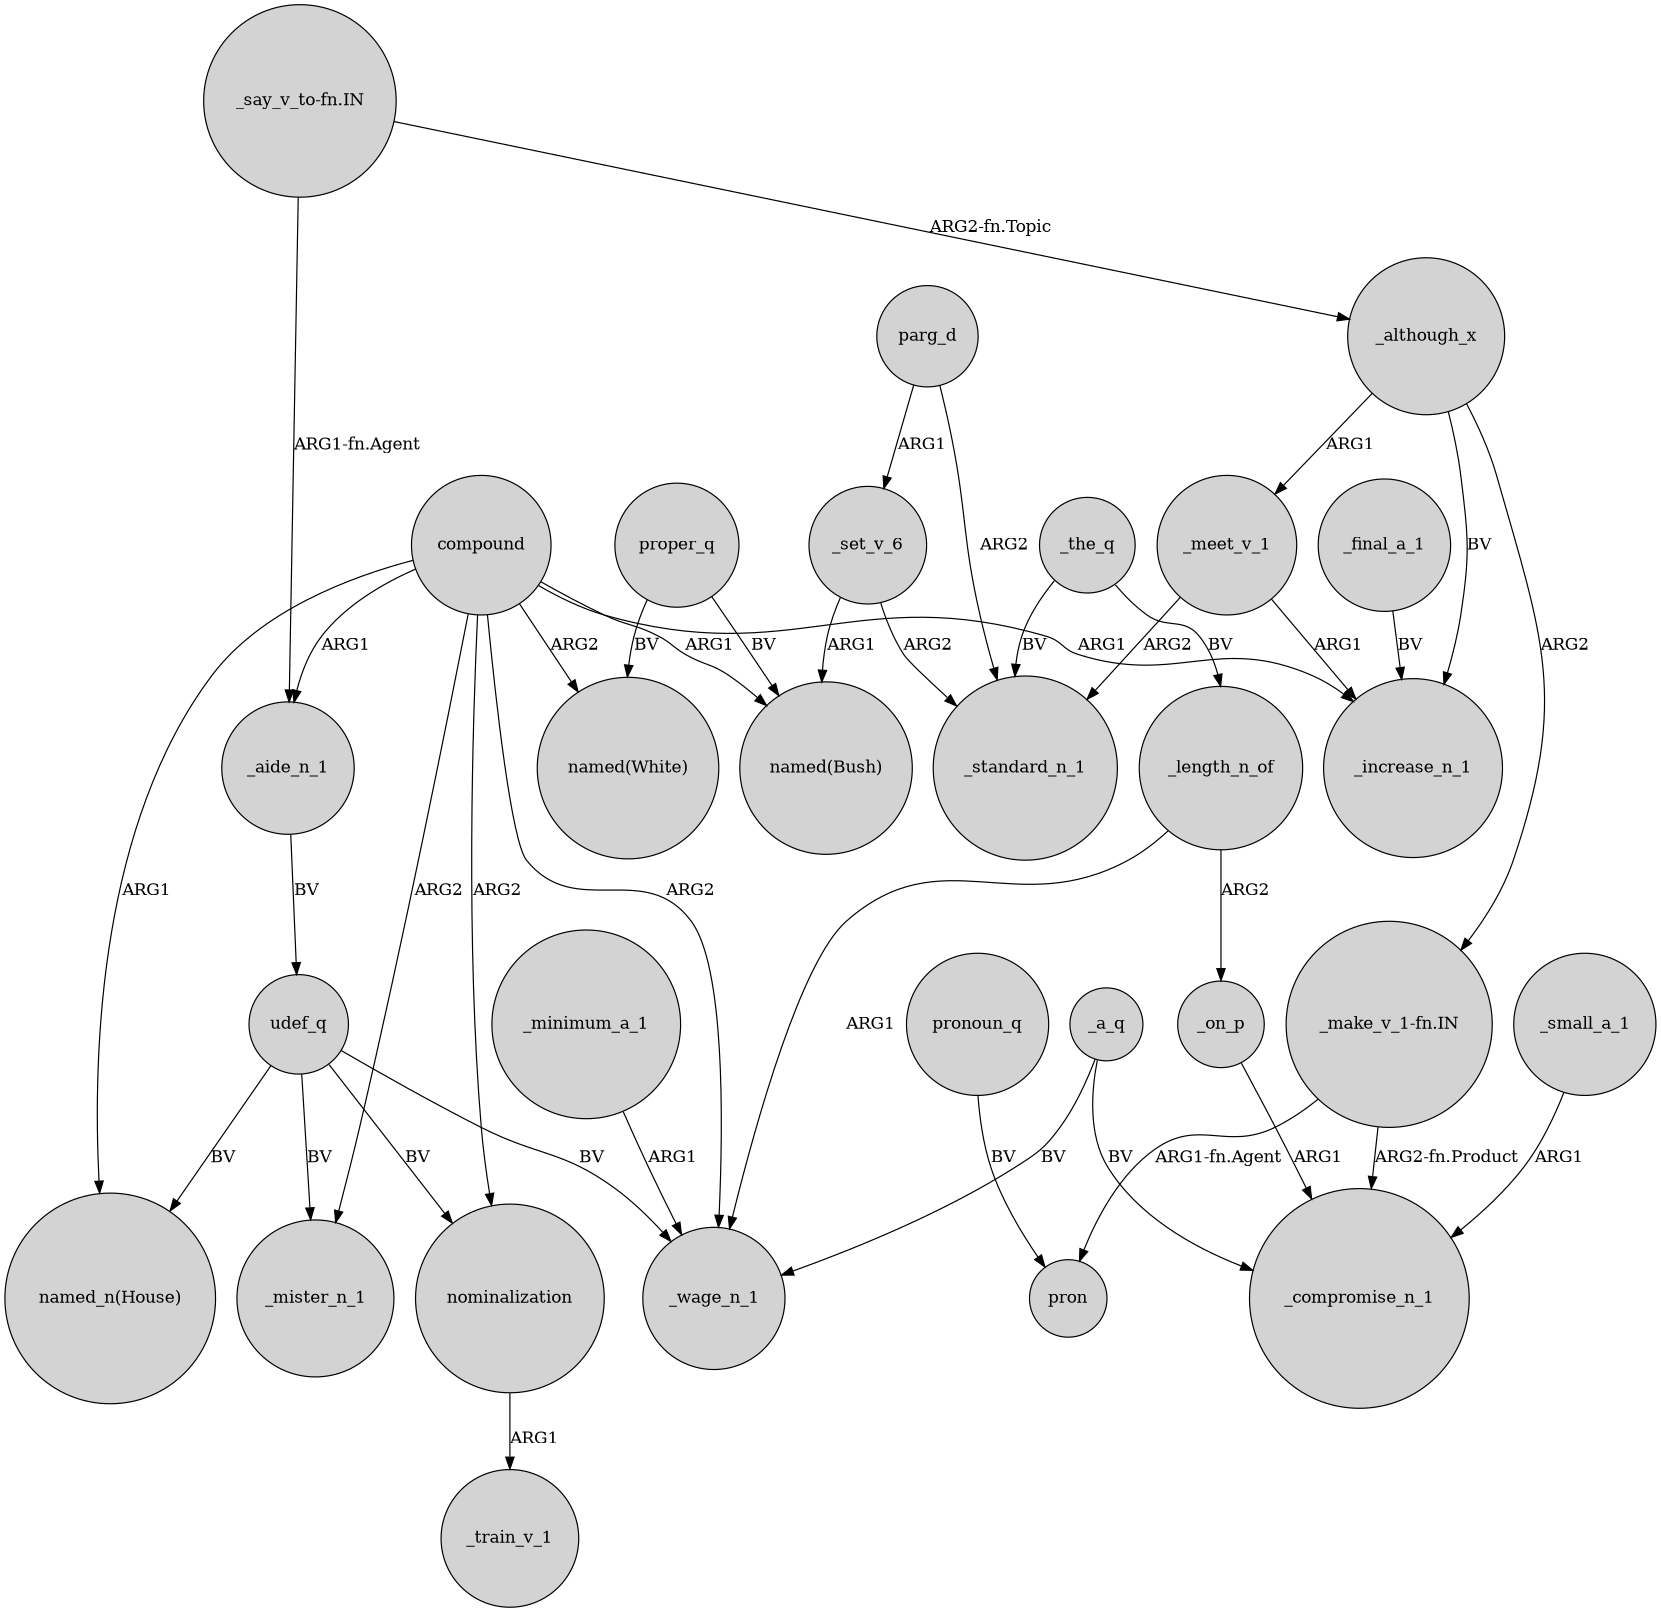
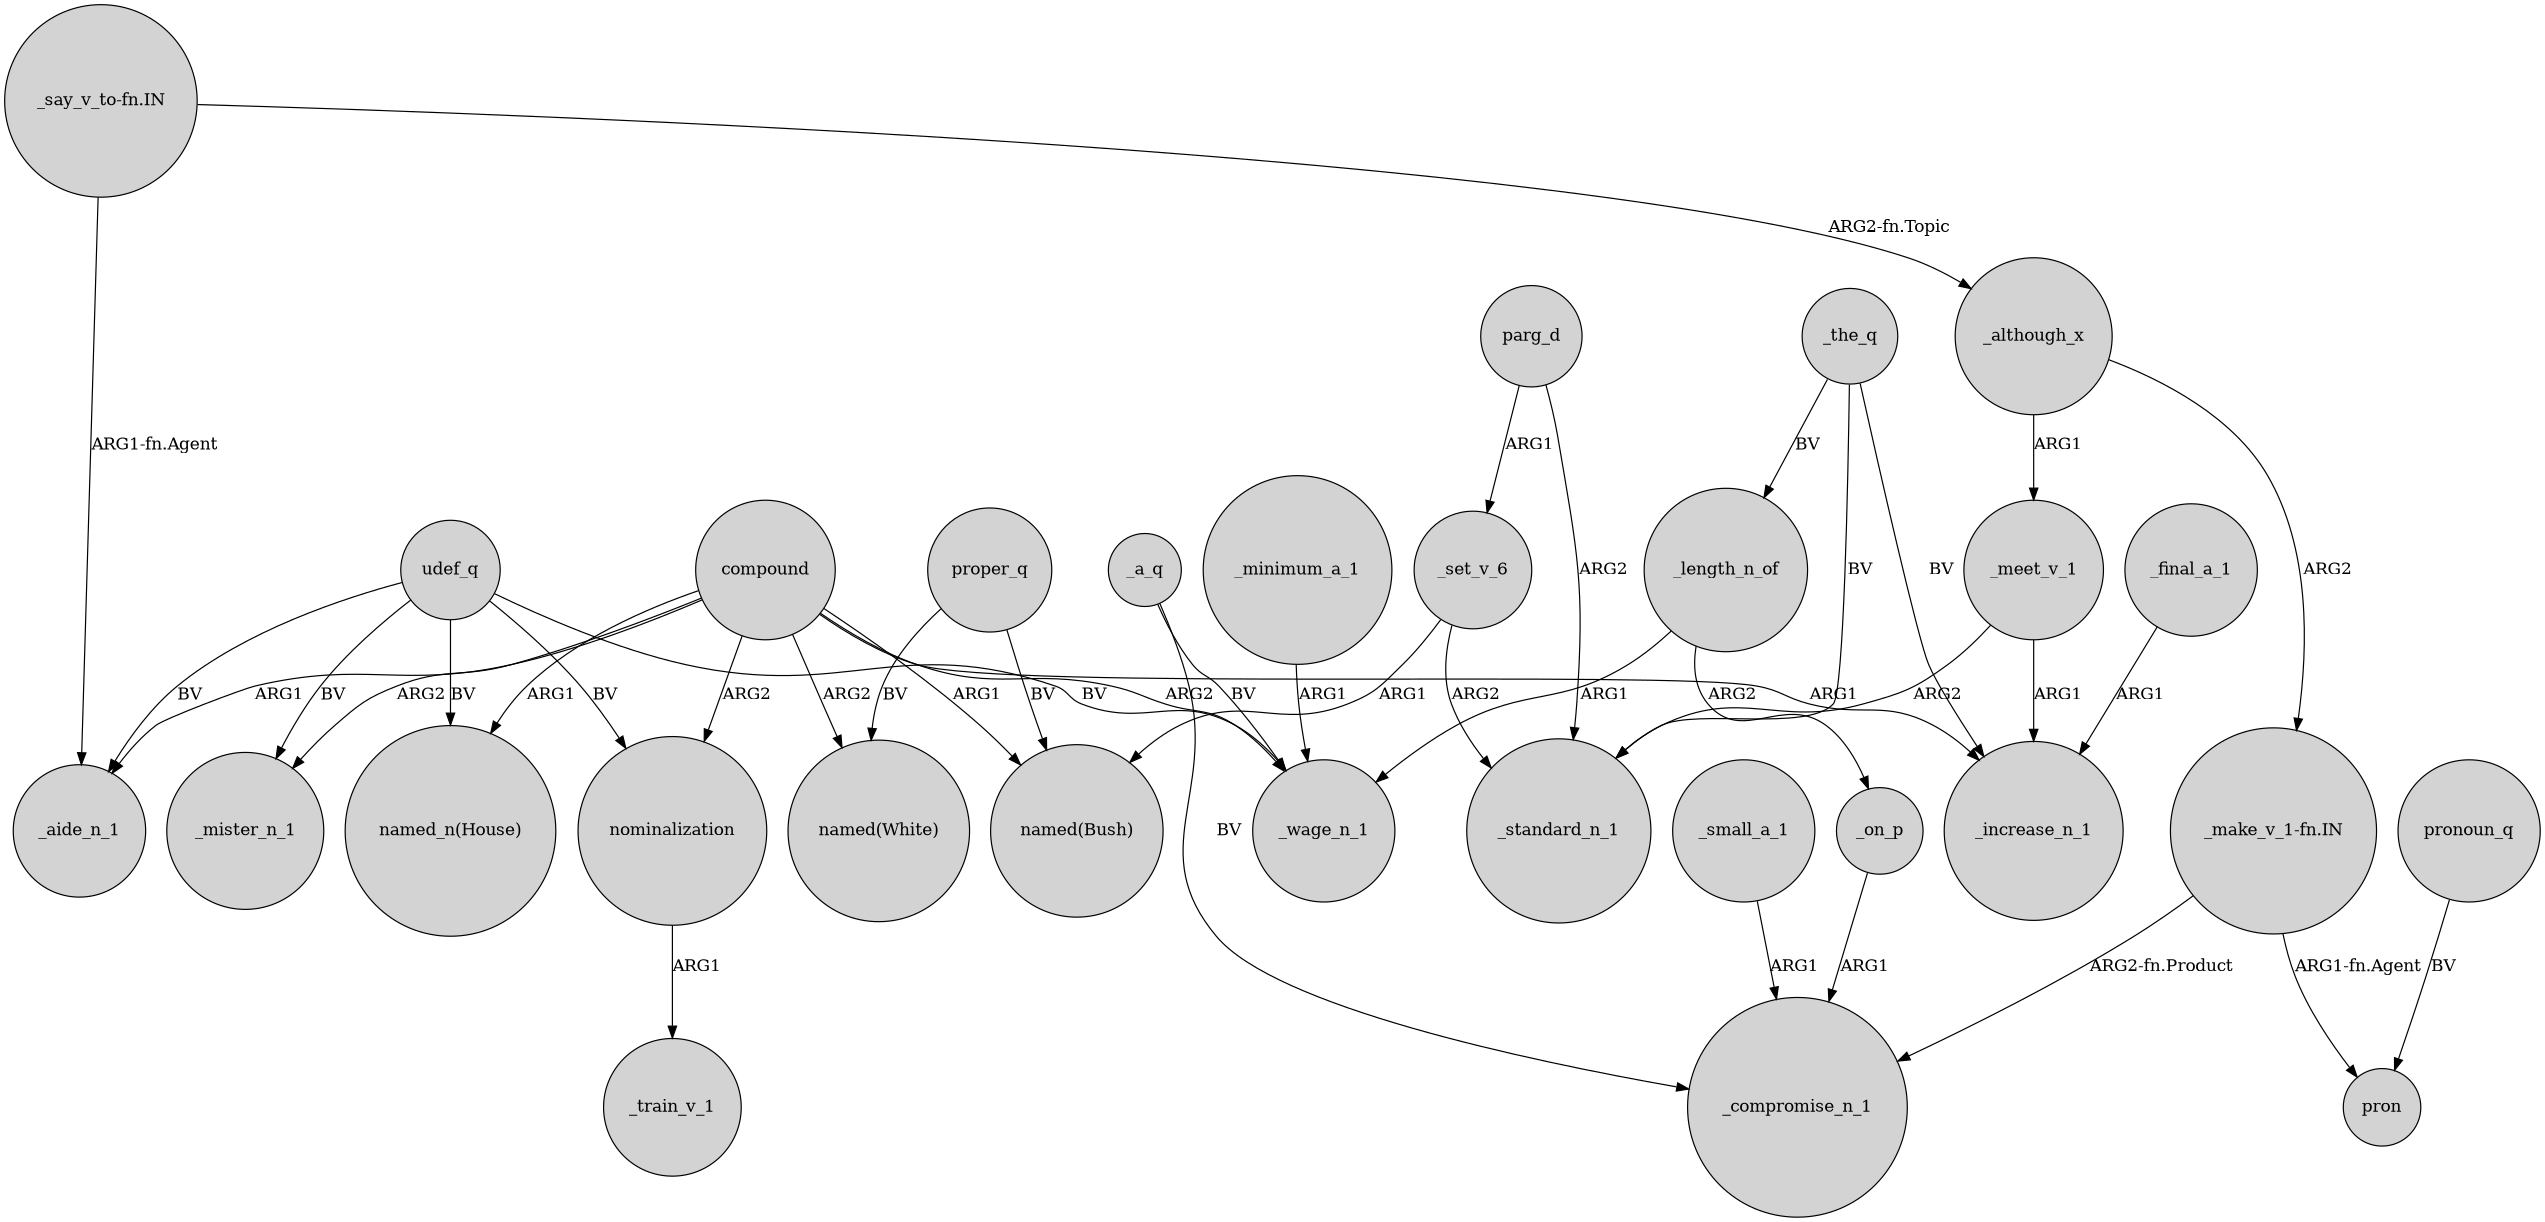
(1467, 542) -> (1903, 571)
(1410, 645) -> (2140, 695)
(293, 898) -> (240, 645)
